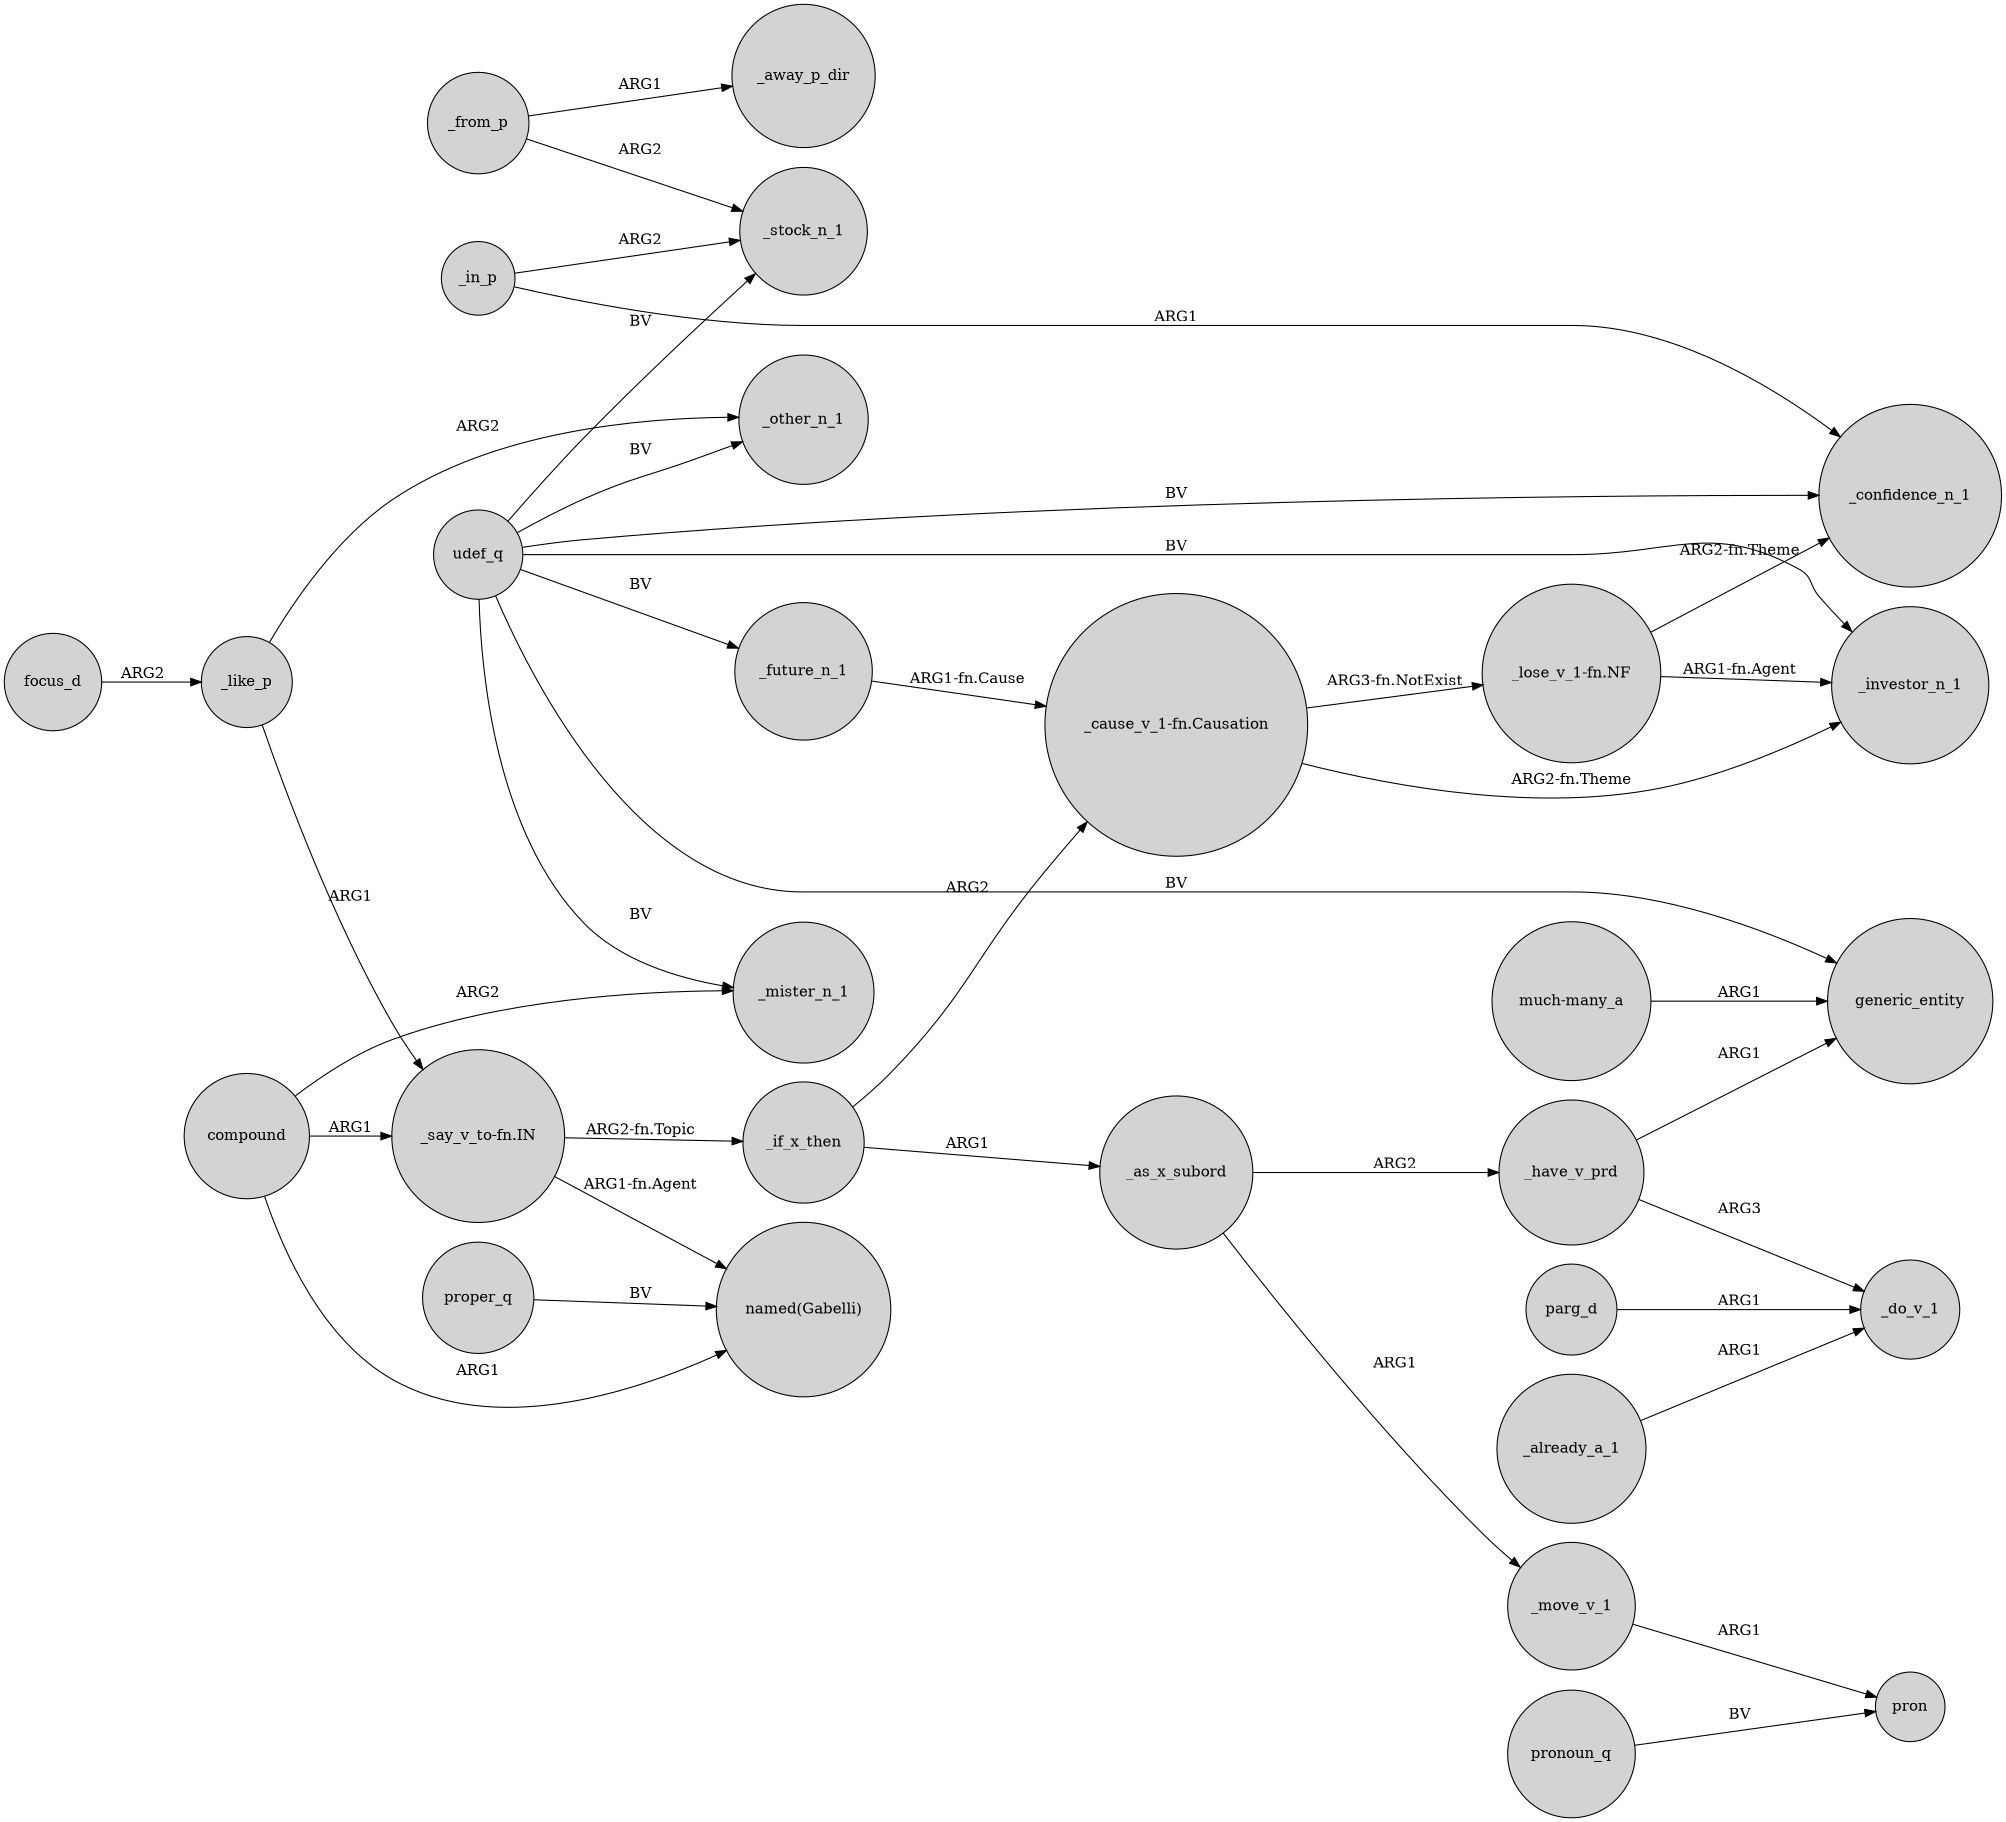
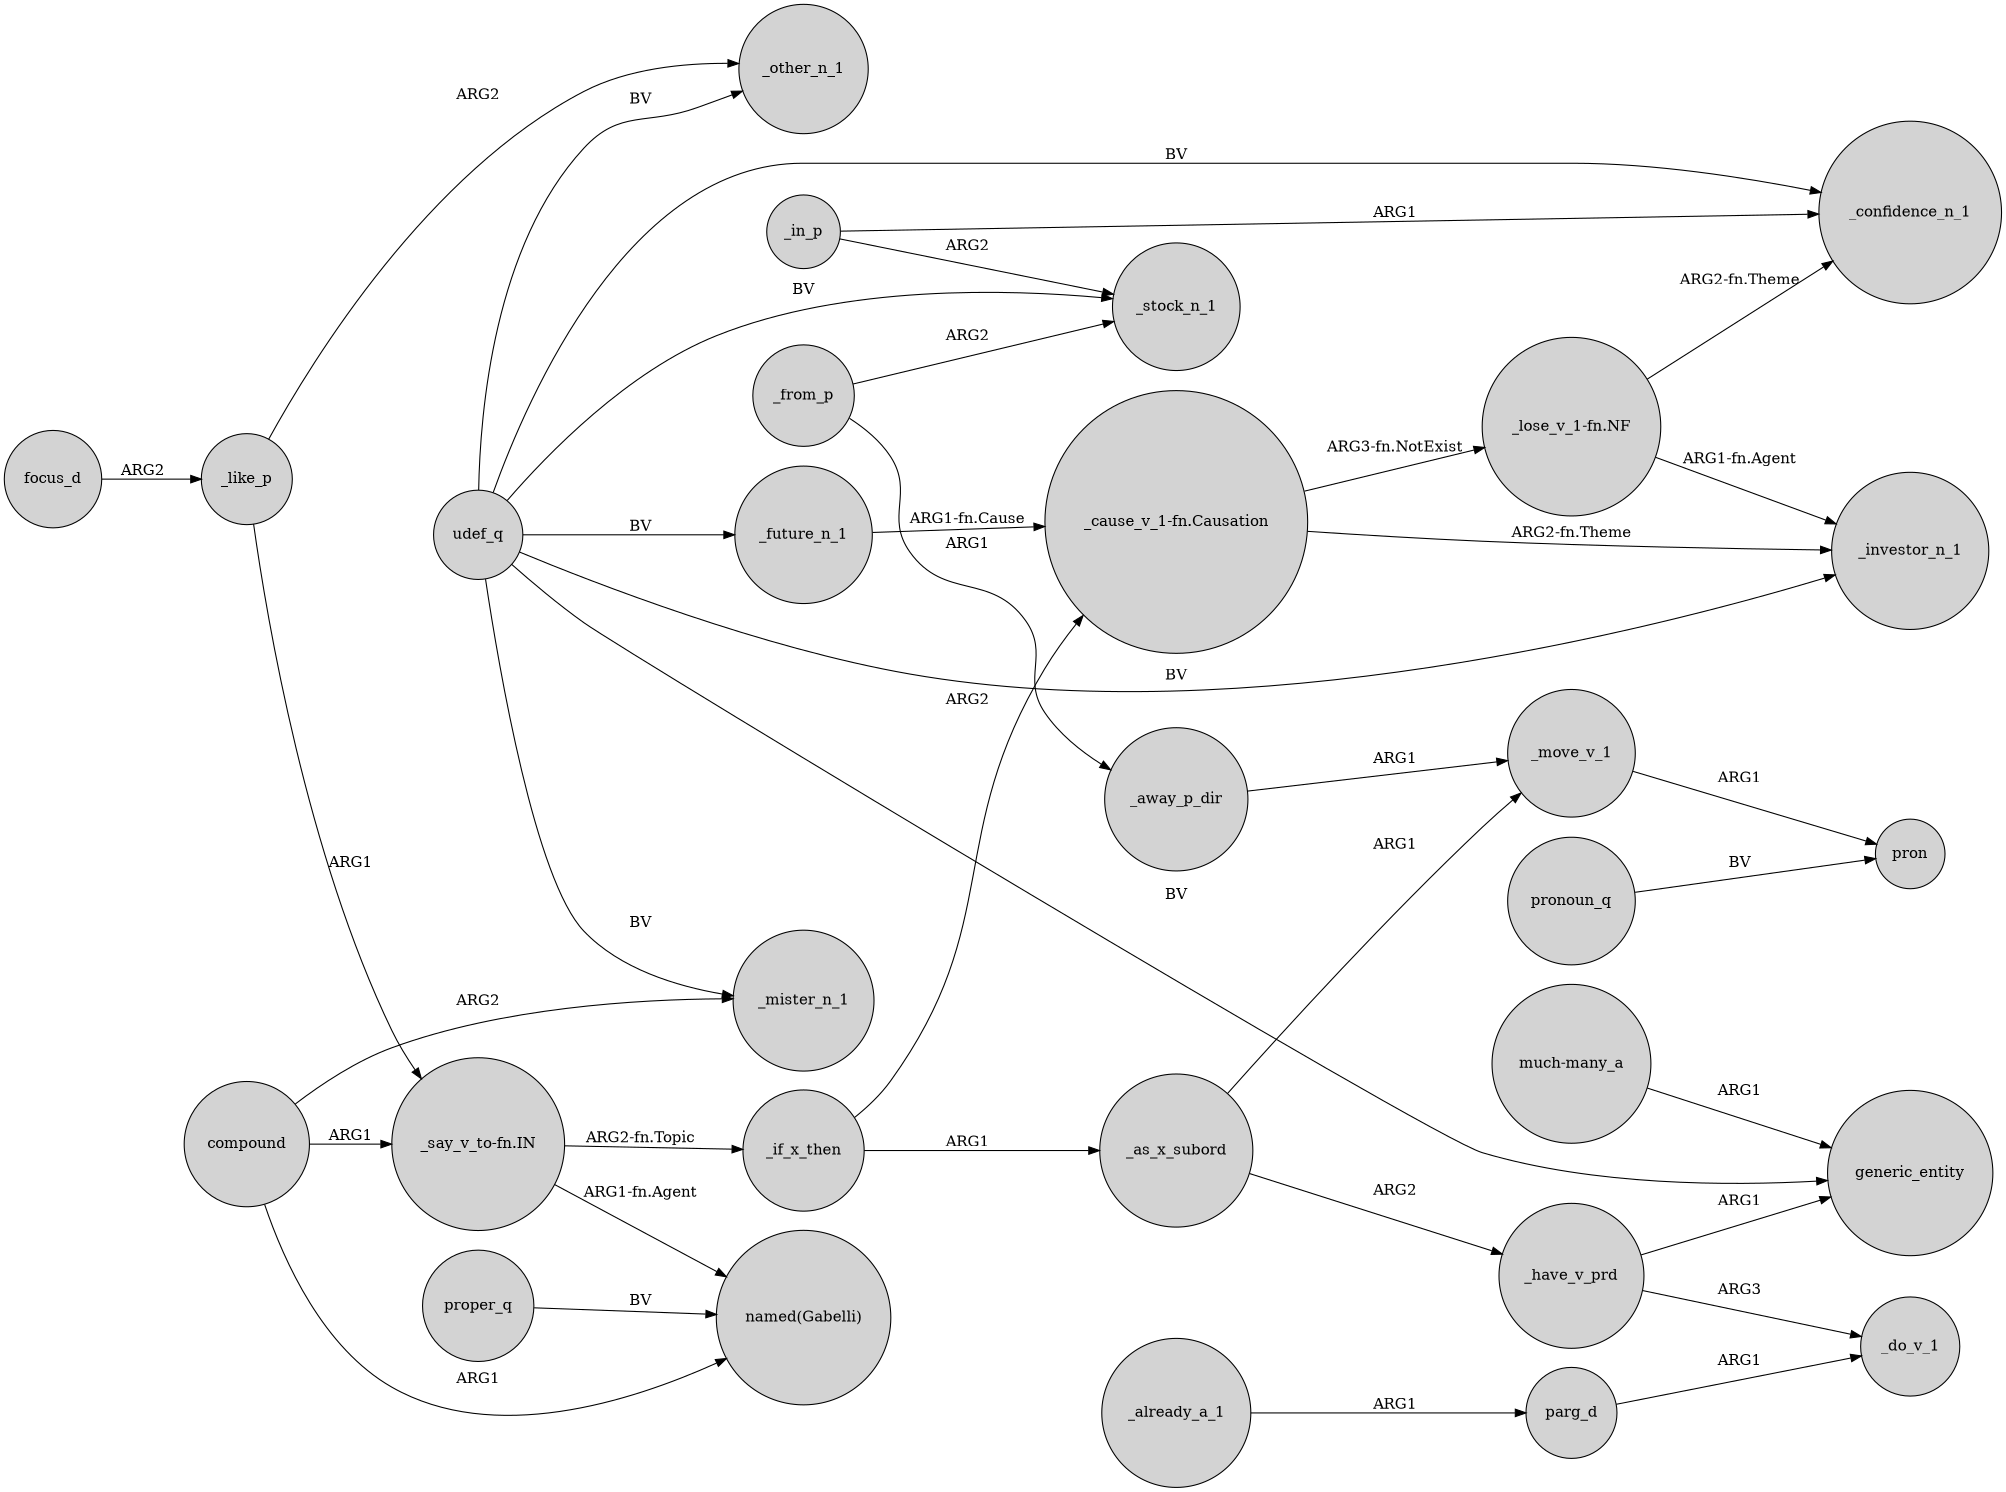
none -> (1372, 776)
(1747, 1376) -> (1383, 1413)
